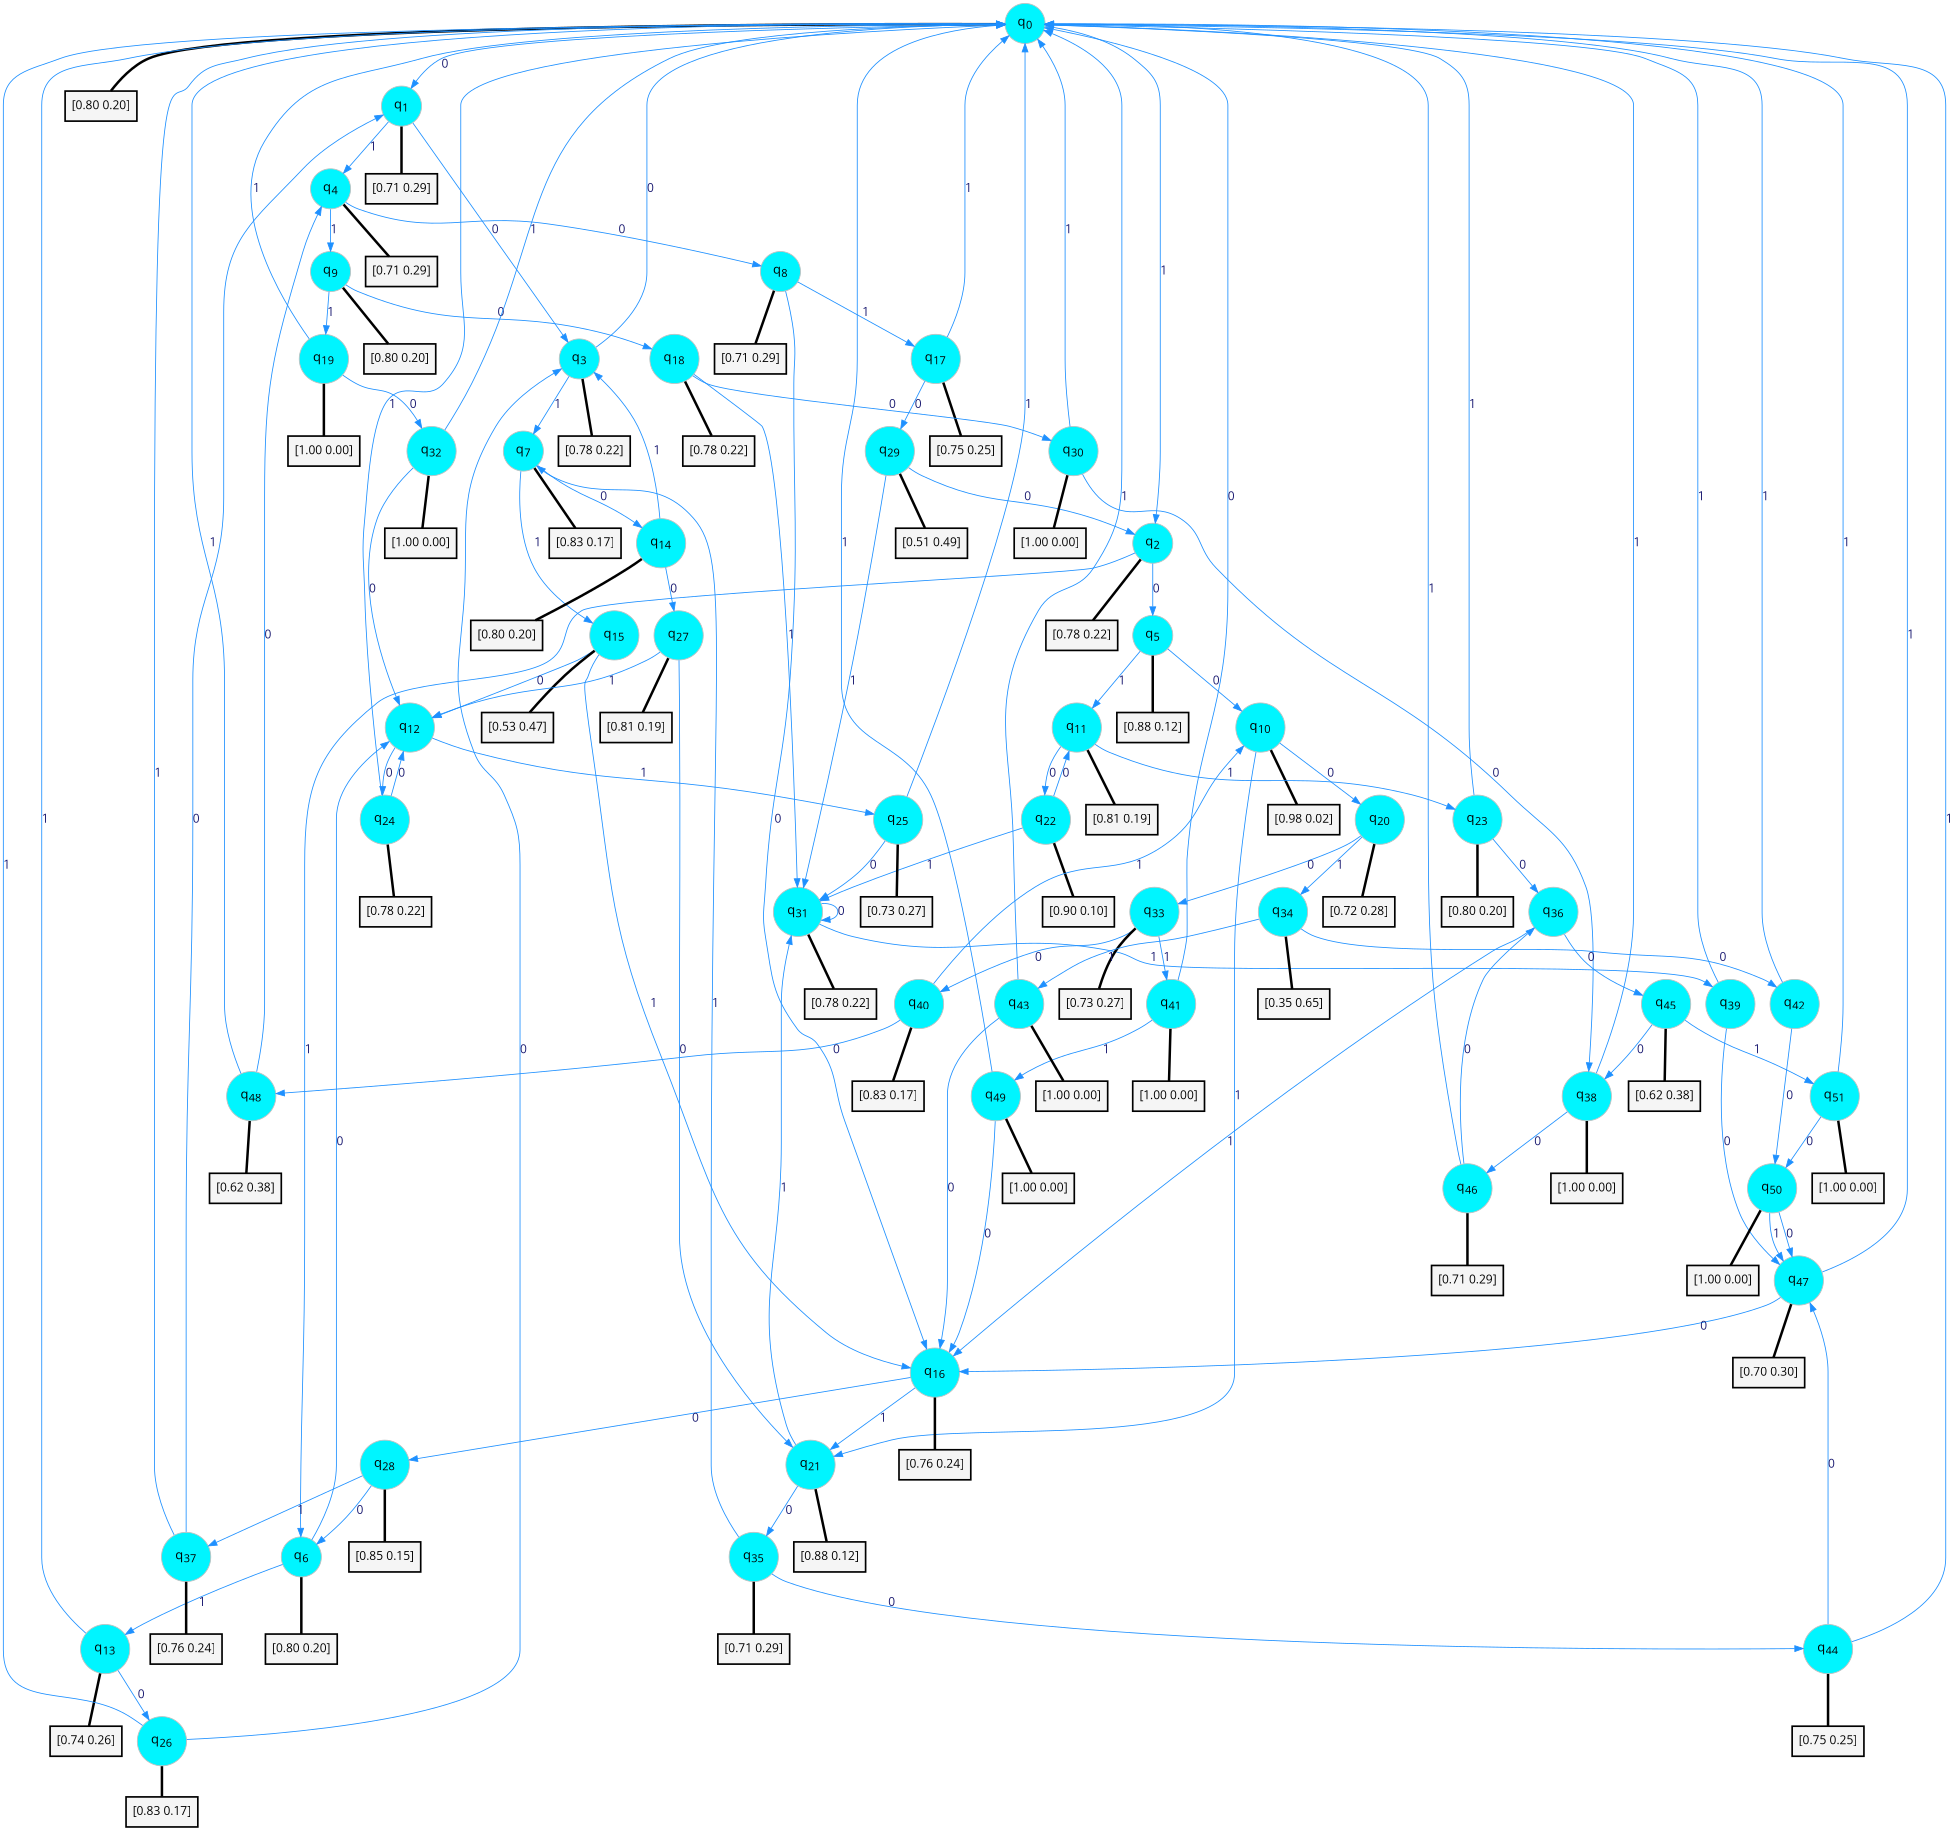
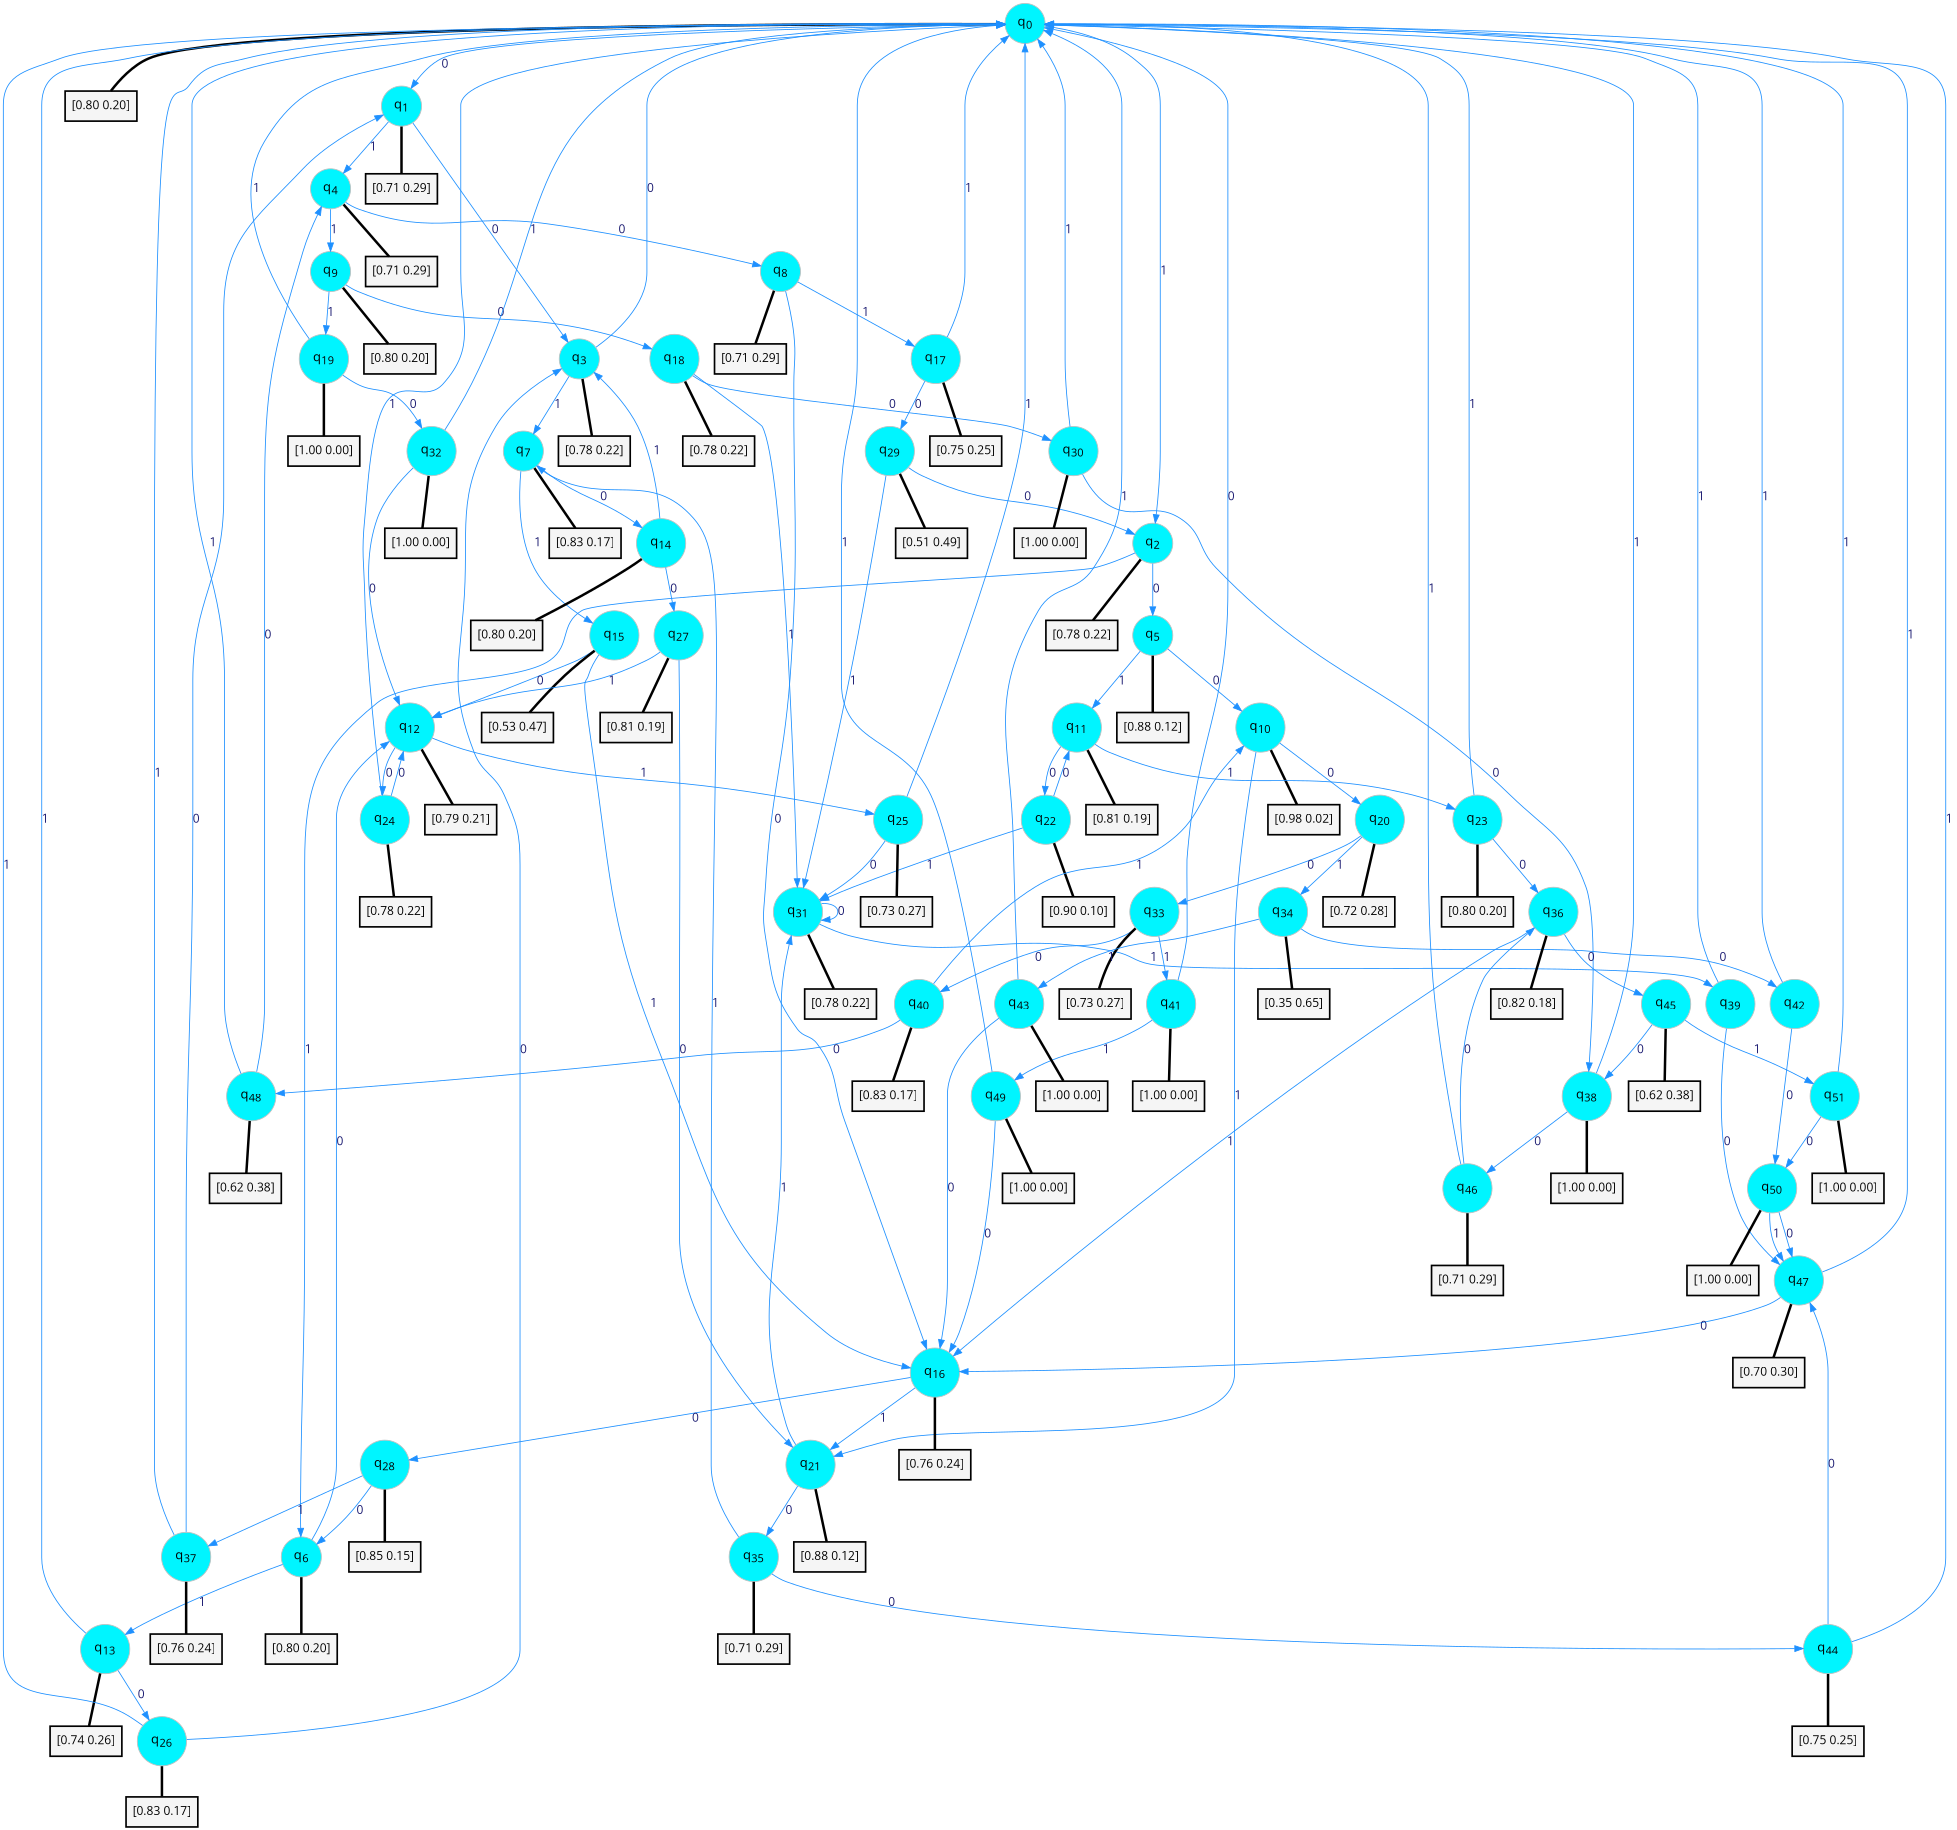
none -> (461, 820)
none -> (1527, 1004)
